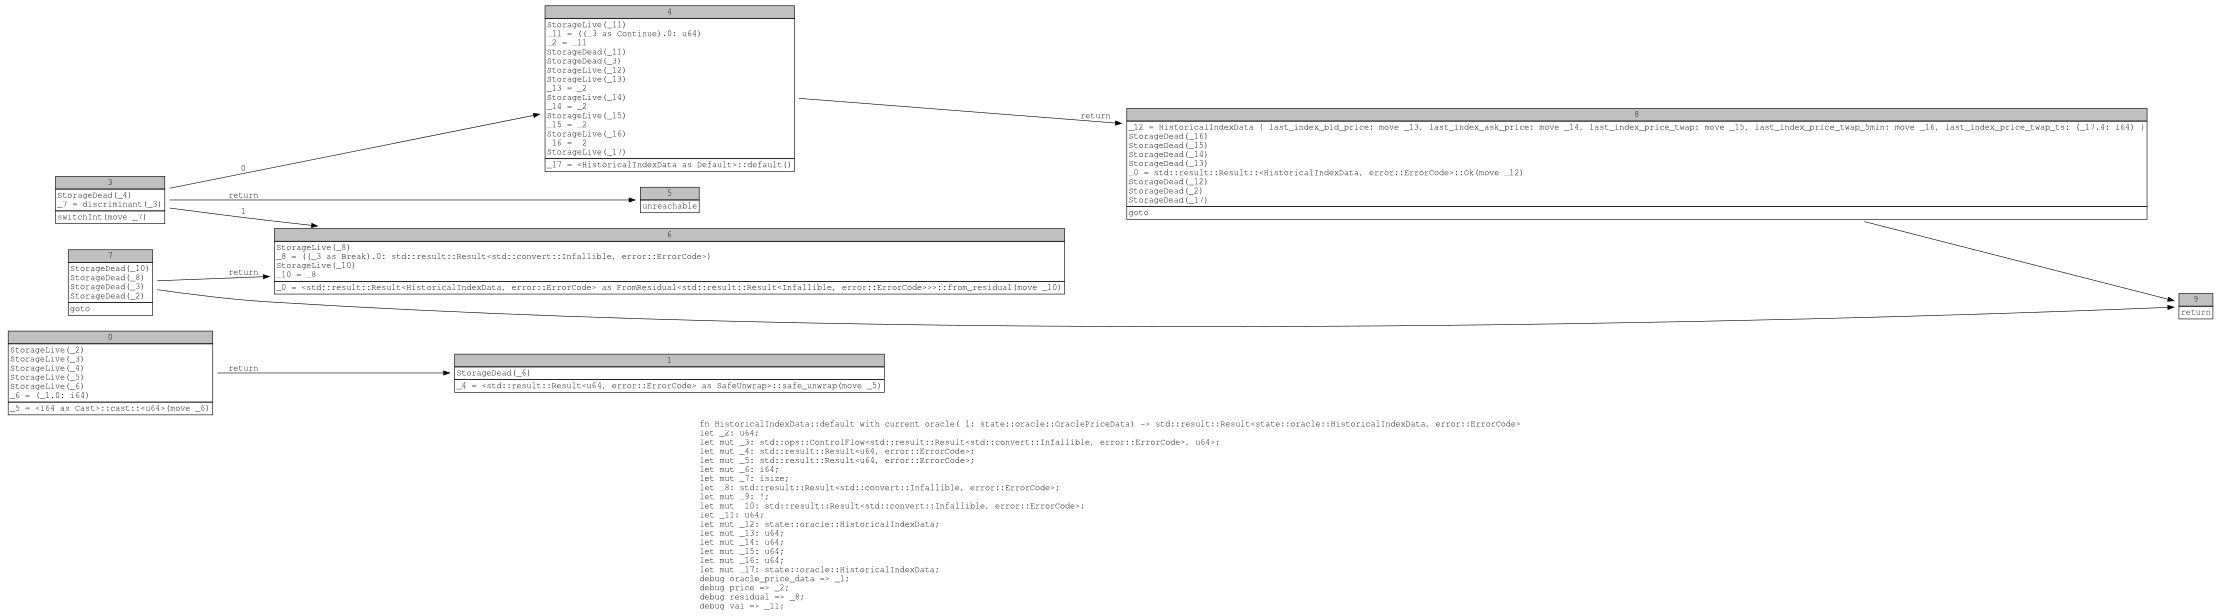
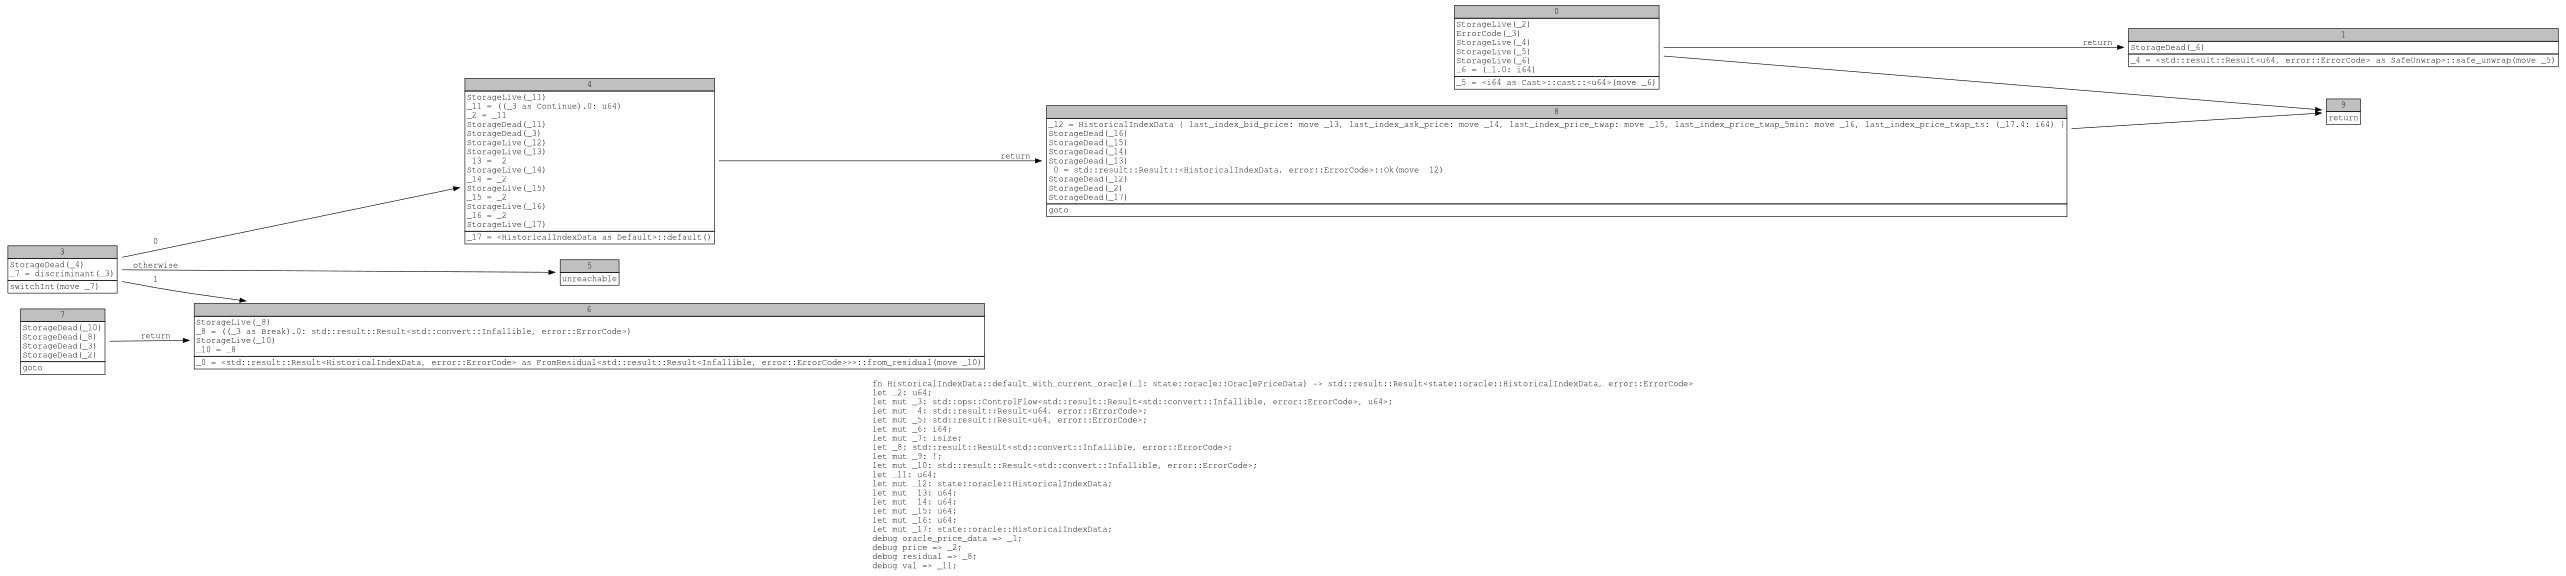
(243, 195) -> (156, 266)
(1162, 327) -> (1990, 83)
(48, 359) -> (1489, 33)
